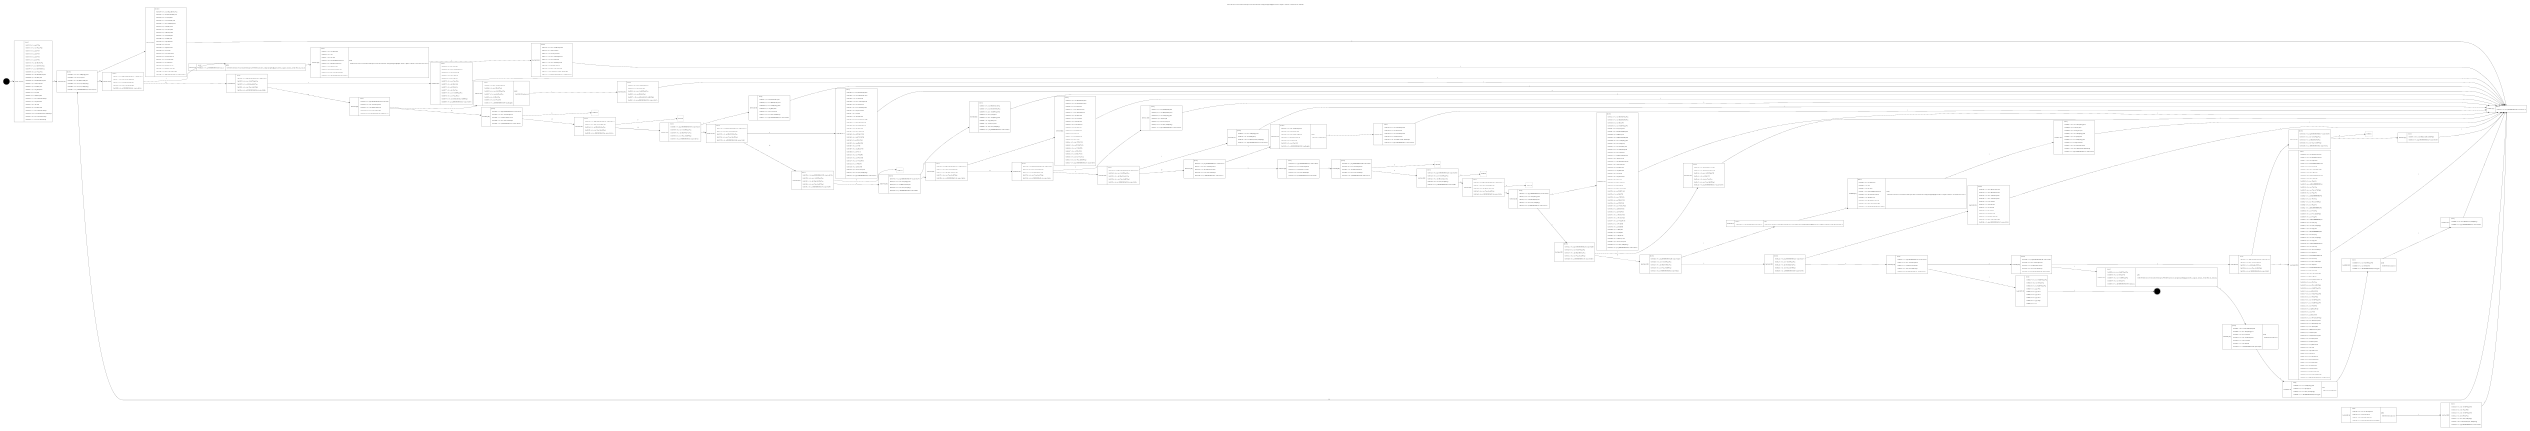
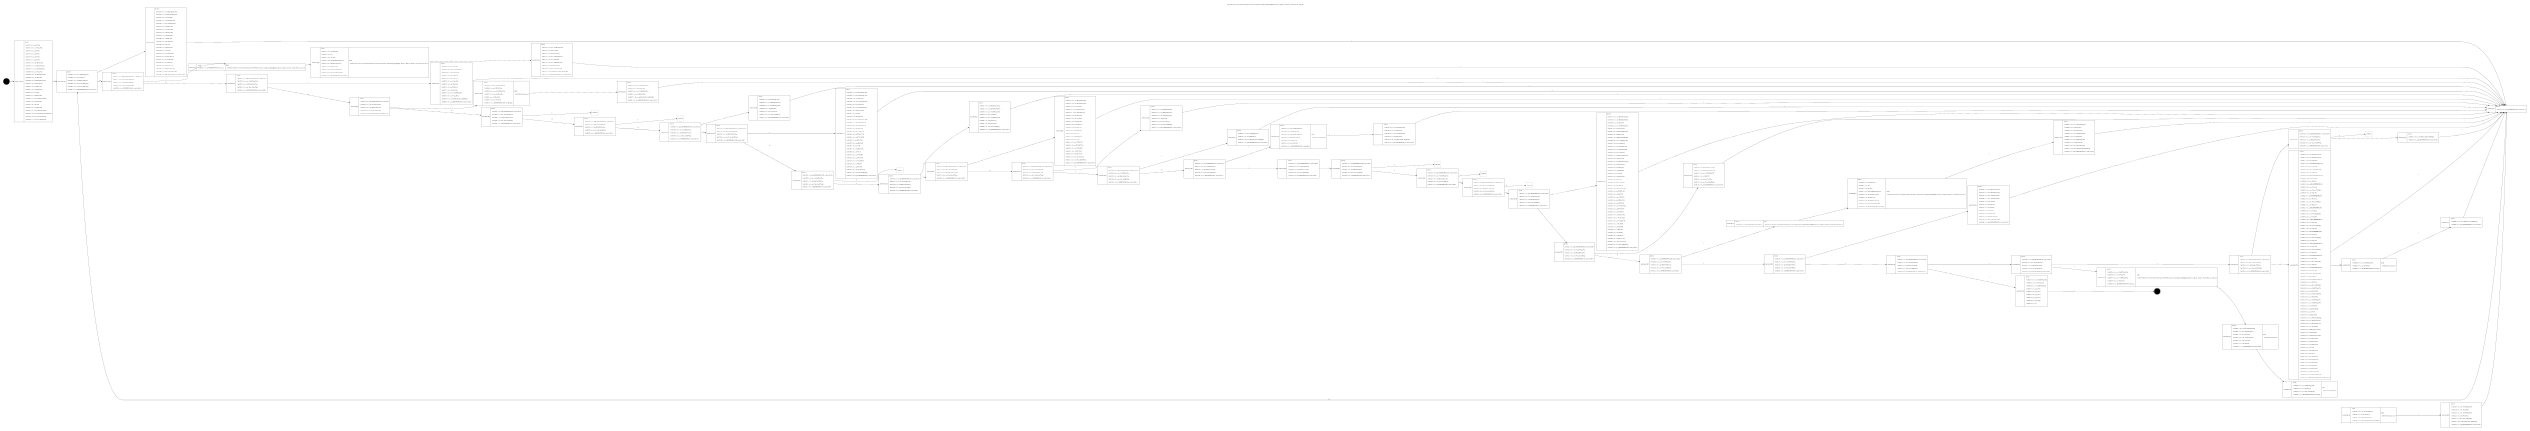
(2357, 329) -> (2336, 265)
